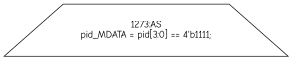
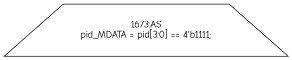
(146, 30) -> (146, 30)
